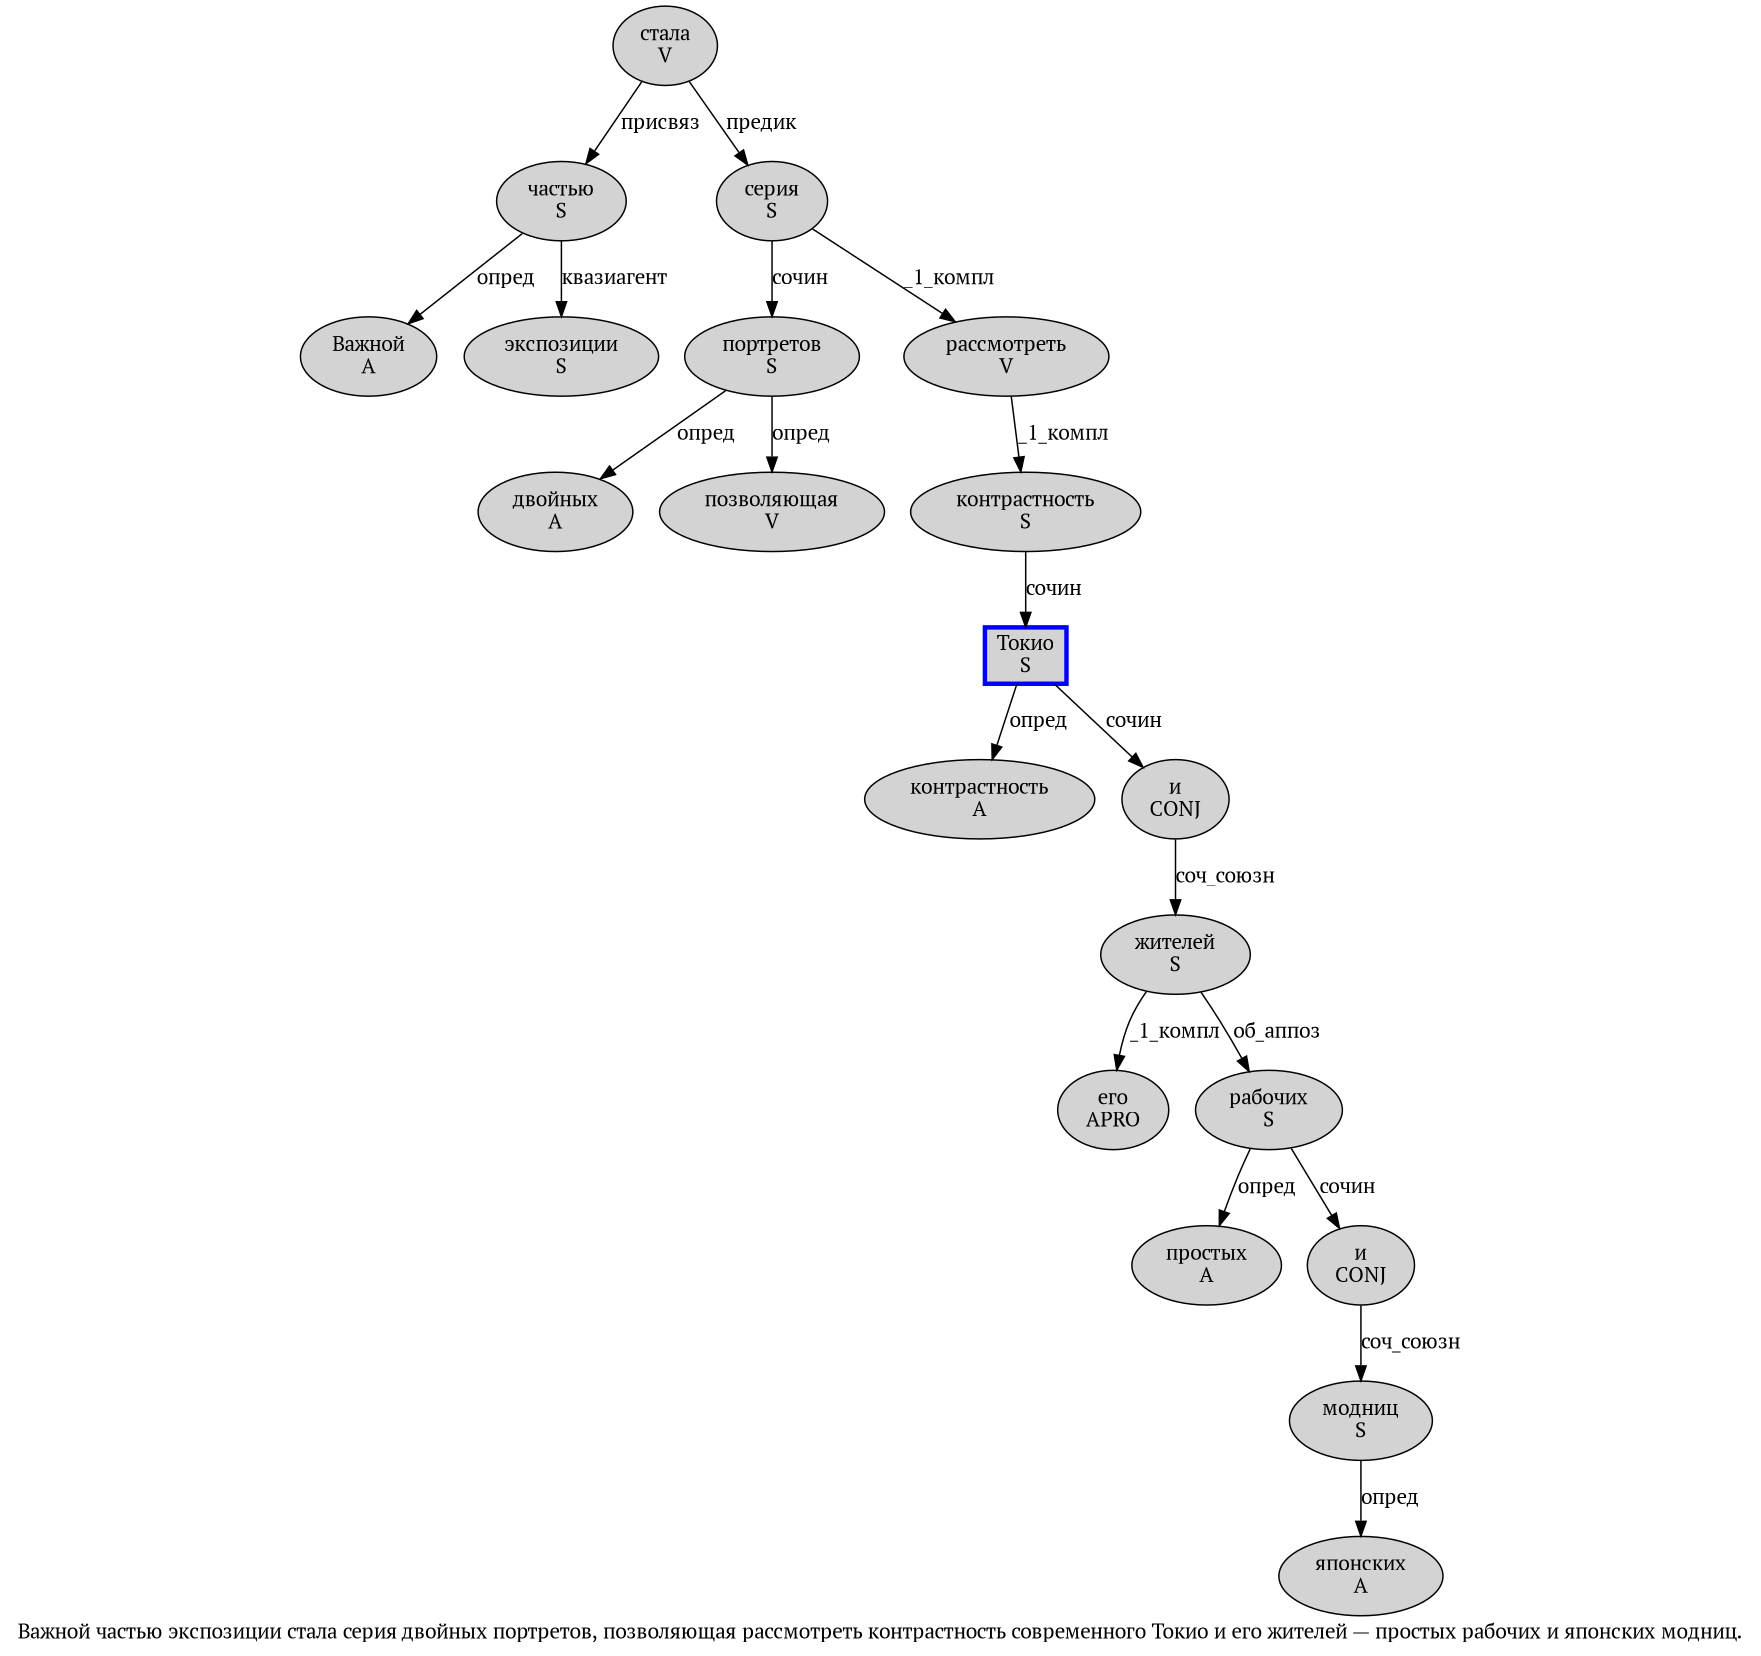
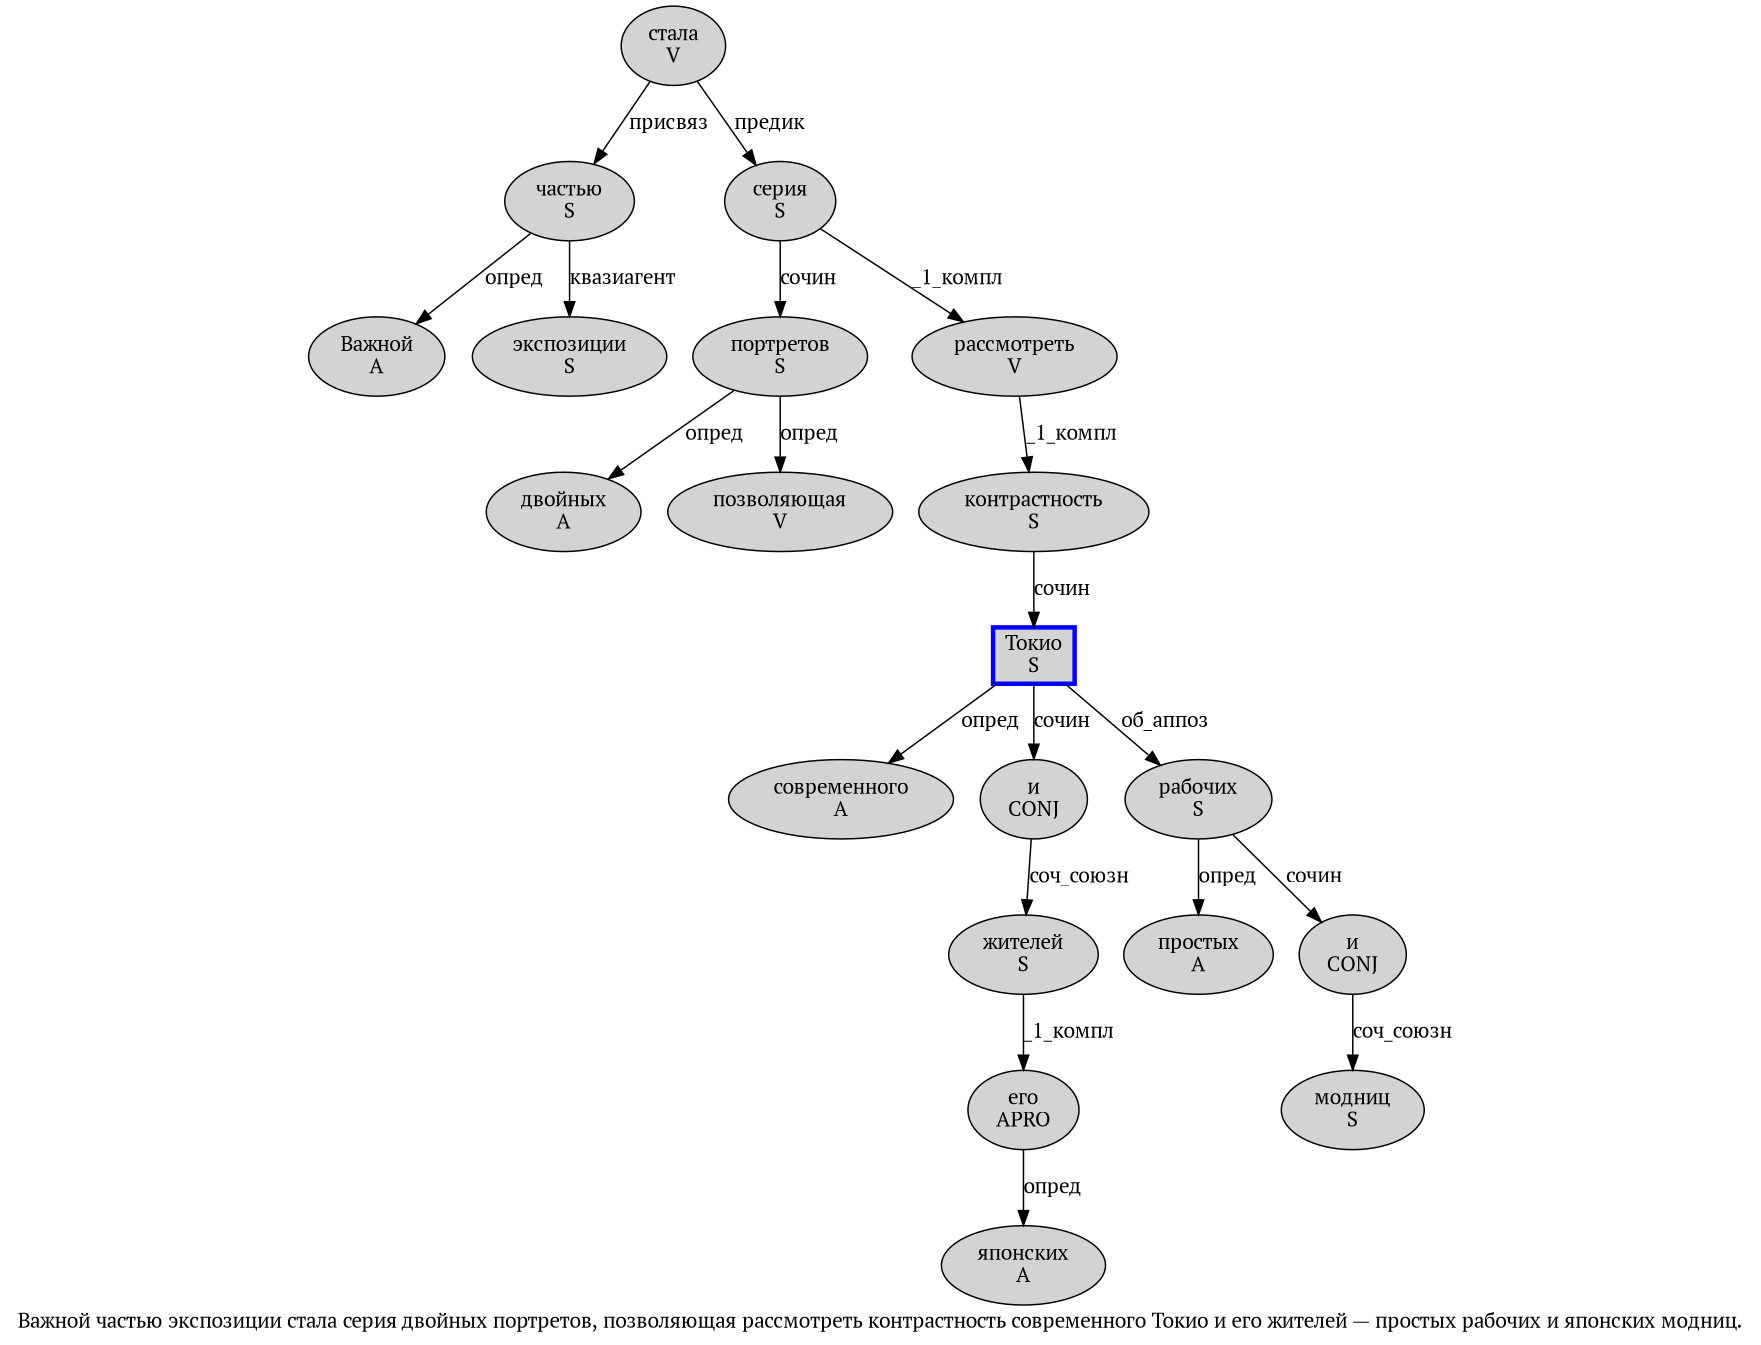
(980, 799) -> (841, 799)
(1222, 1025) -> (1107, 719)
(1361, 1491) -> (1023, 1180)
